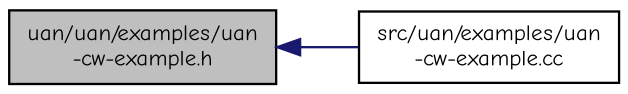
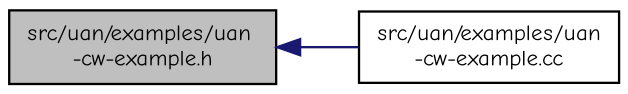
(143, 47) -> (143, 47)
